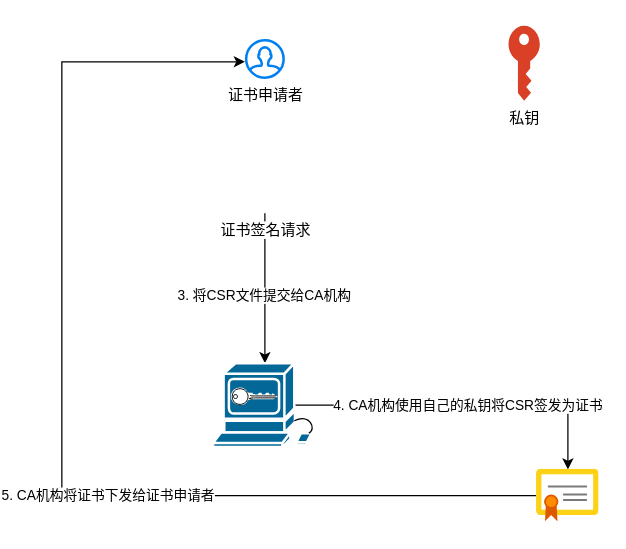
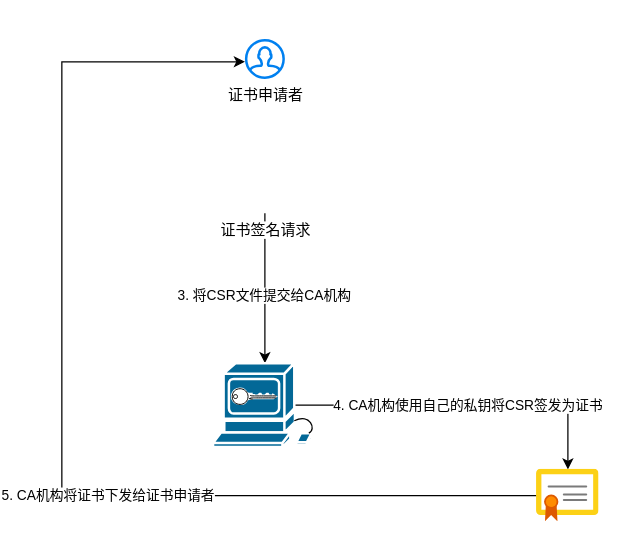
(524, 63) -> none
